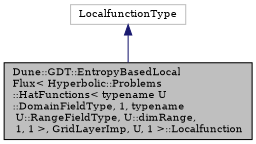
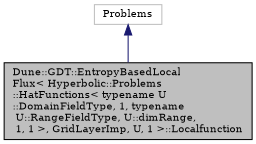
(128, 15) -> (128, 15)
